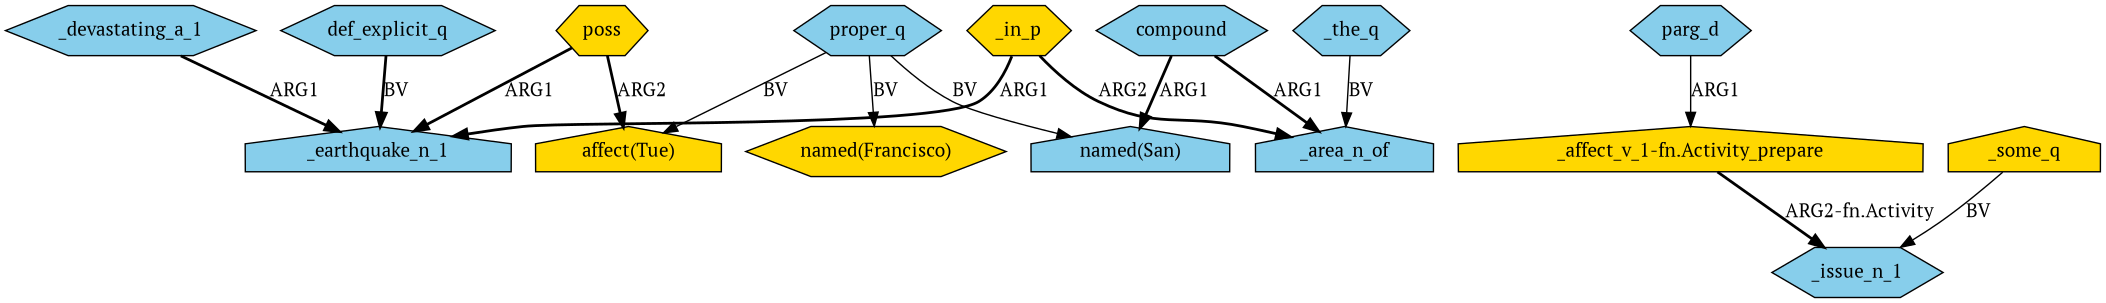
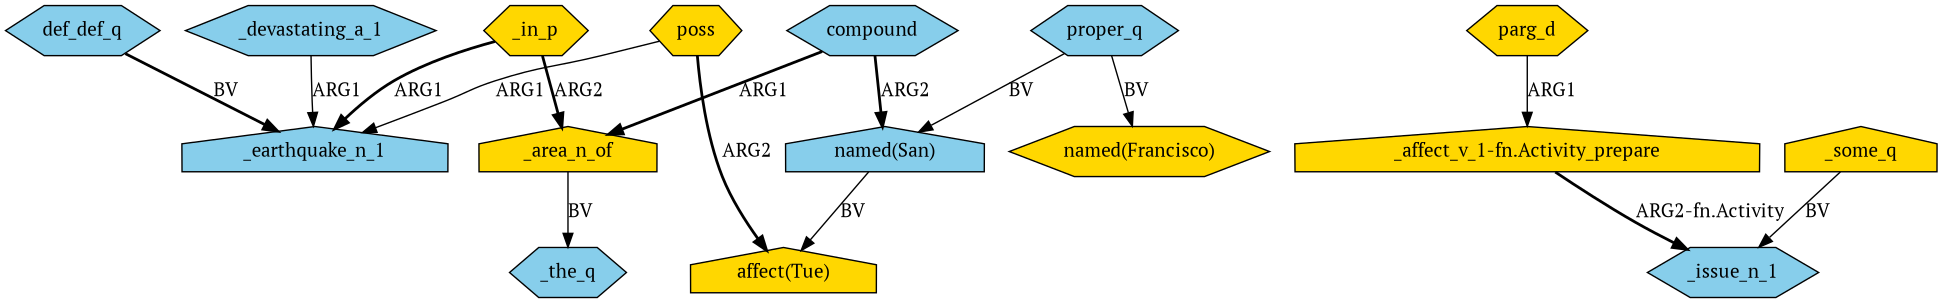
(388, 31) -> (83, 31)
(1691, 31) -> (1527, 31)
(1348, 84) -> (568, 203)
(499, 86) -> (515, 75)
(751, 90) -> (839, 206)
(254, 91) -> (312, 84)
(1185, 91) -> (906, 91)
(1344, 152) -> (568, 152)
